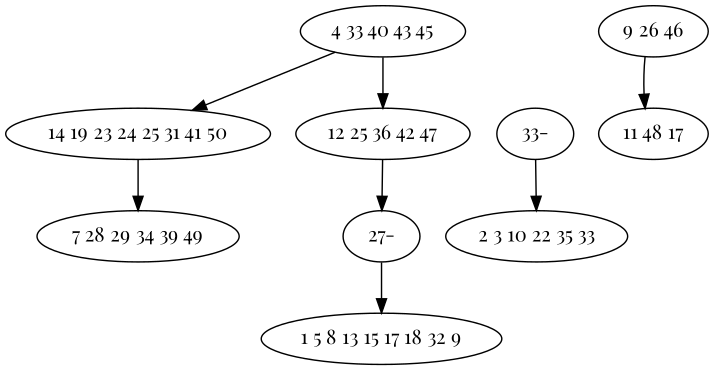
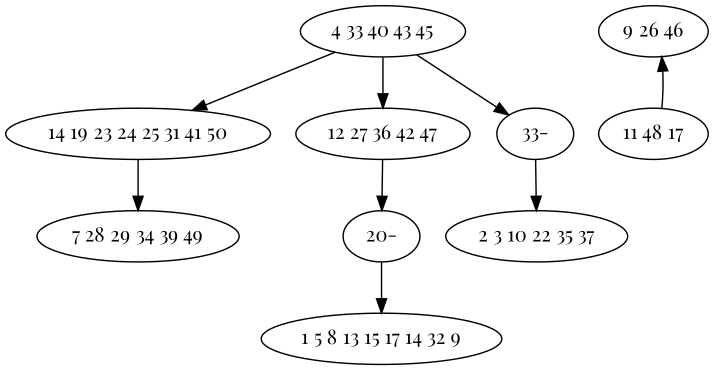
(644, 75) -> (663, 90)
none -> (457, 81)
(383, 134) -> (383, 134)
(382, 236) -> (382, 236)
(537, 236) -> (537, 236)
(382, 339) -> (382, 339)
